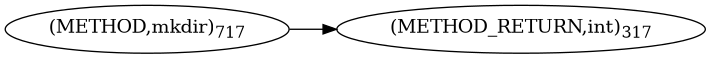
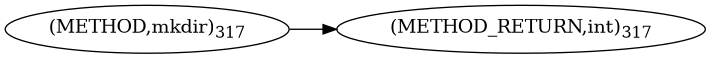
(230, 27) -> (230, 27)
